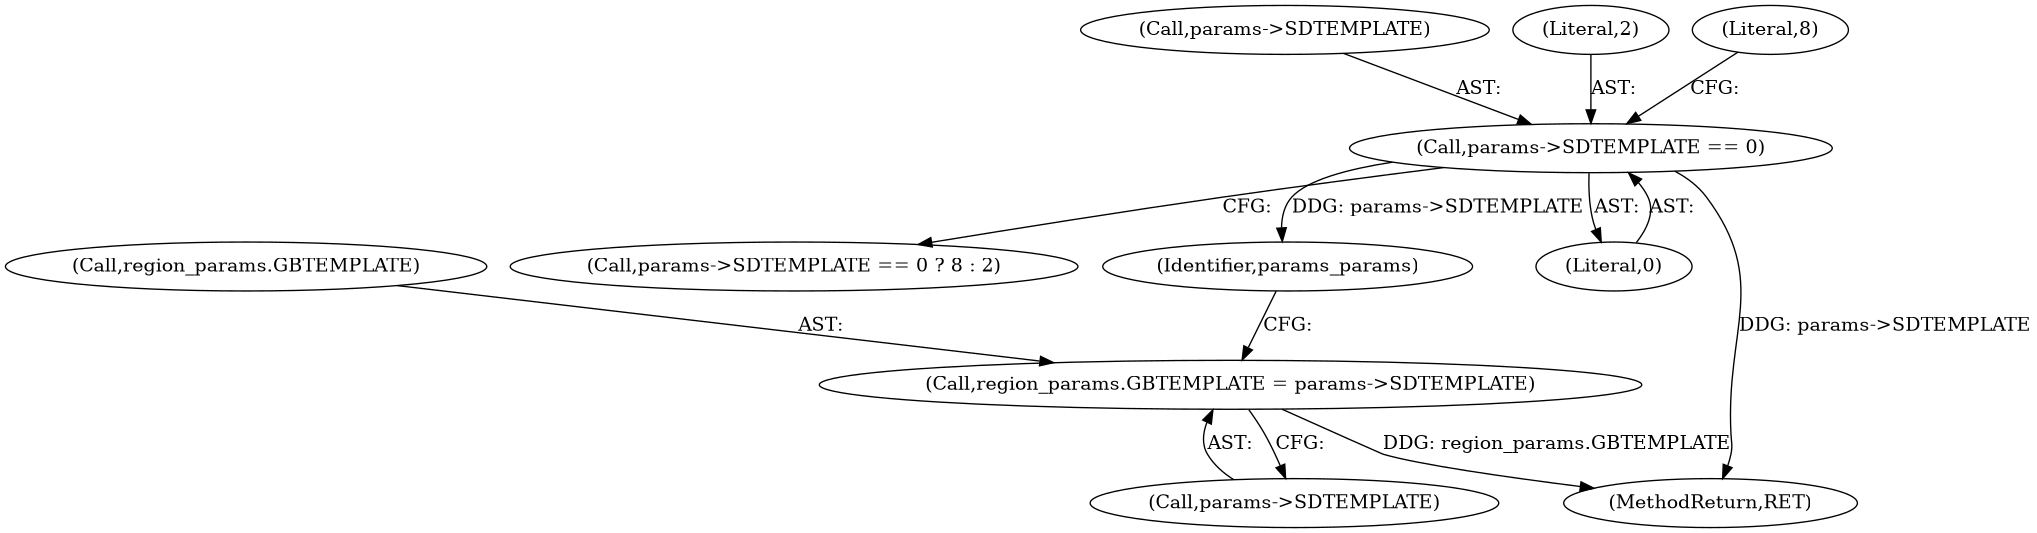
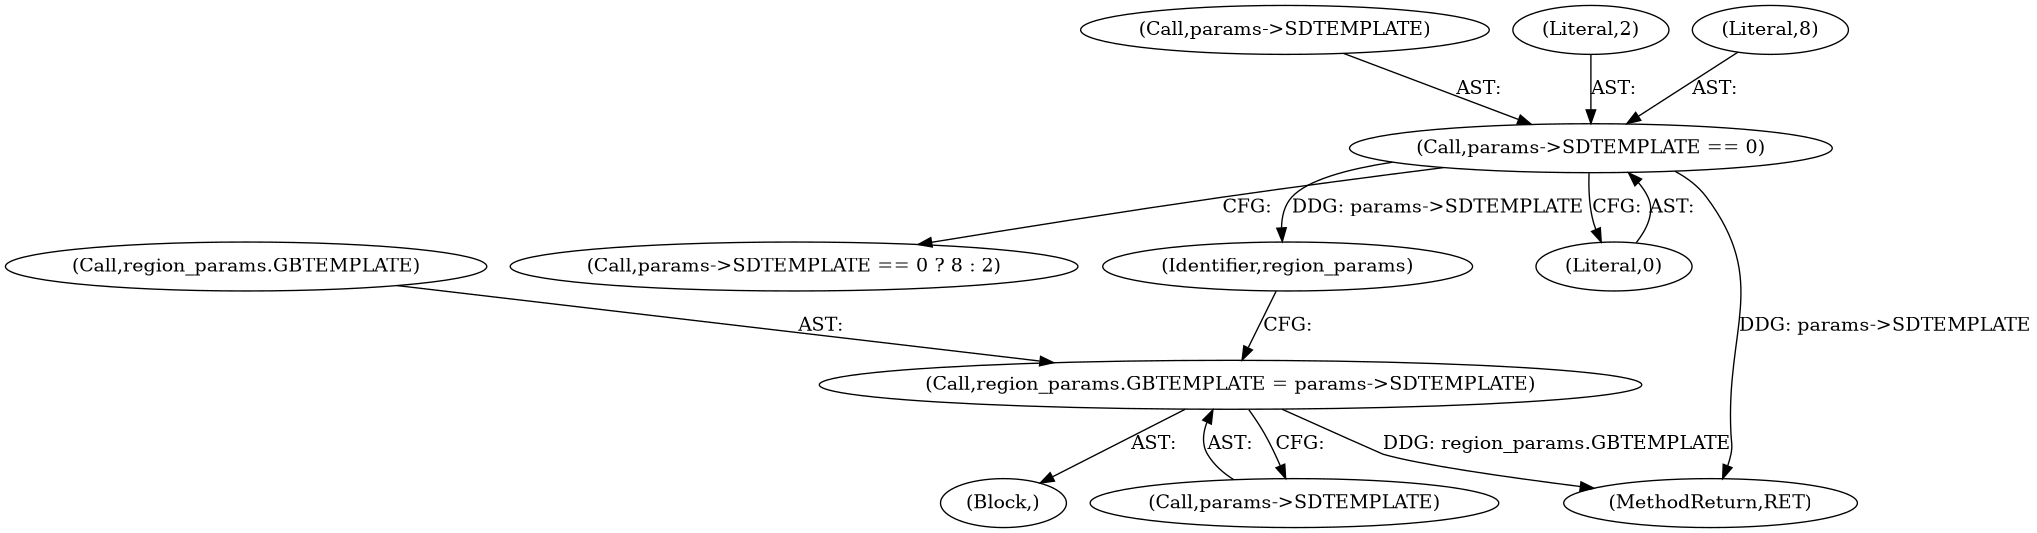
(1718, 89) -> (1718, 89)
(1620, 207) -> (1620, 207)
(1288, 267) -> (1288, 267)
none -> (1003, 503)
